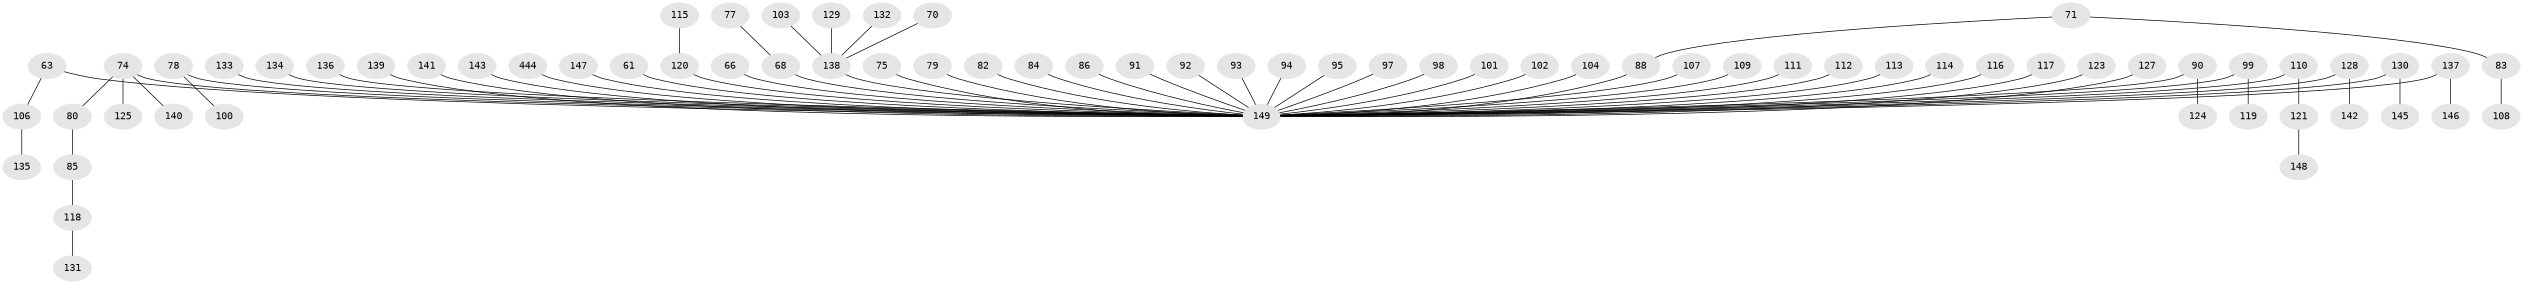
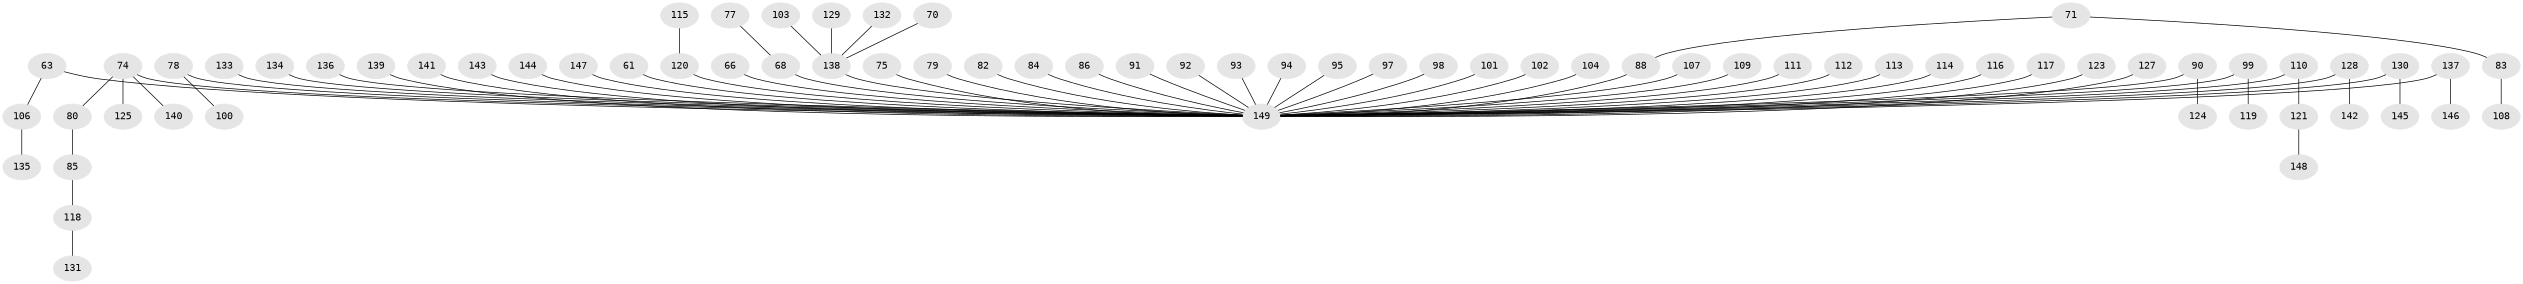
(528, 66) -> (528, 66)
